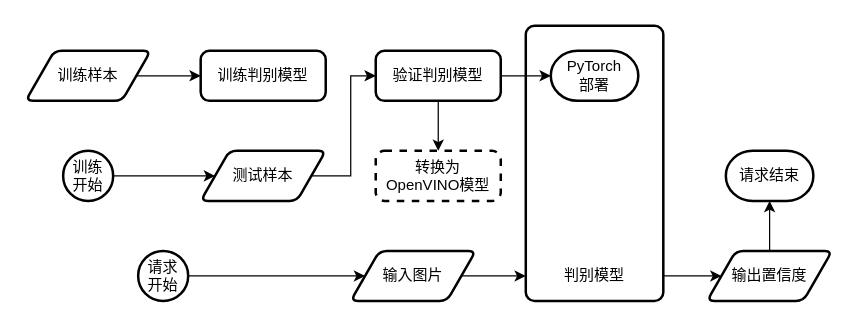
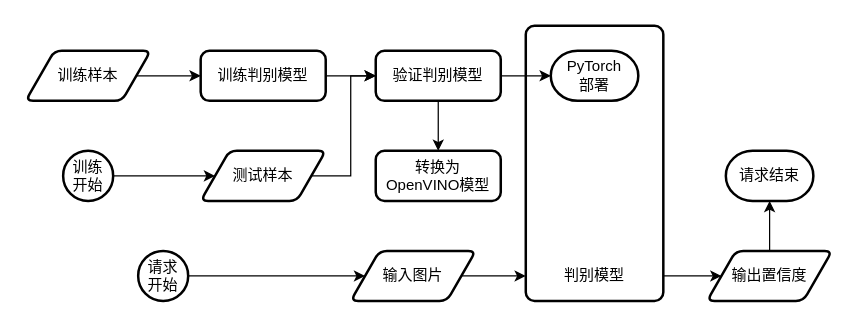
none -> (336, 76)
(438, 176) -> (438, 176)
